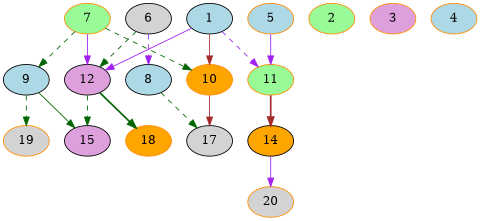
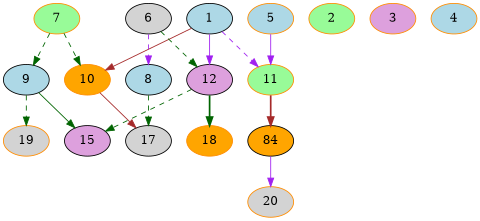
(87, 45) -> none
(271, 141) -> (271, 141)
